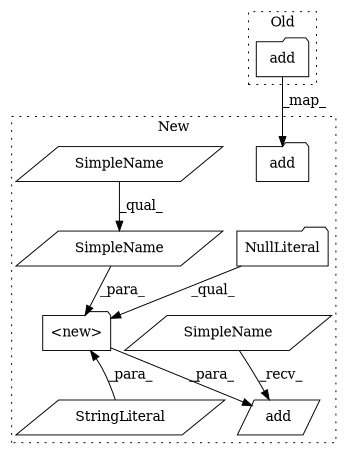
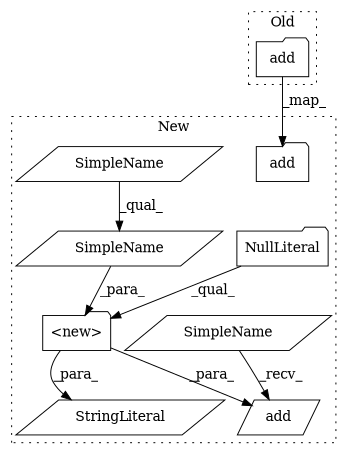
(107, 379) -> (51, 373)
